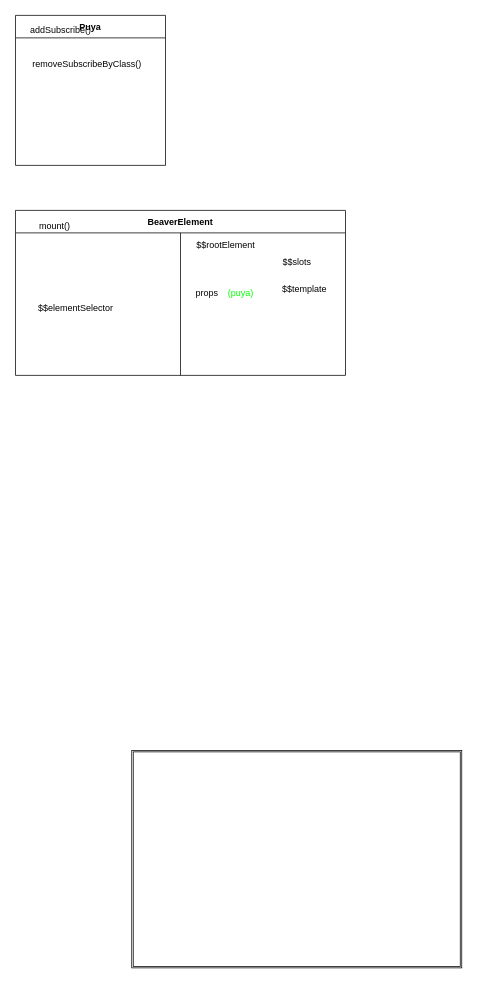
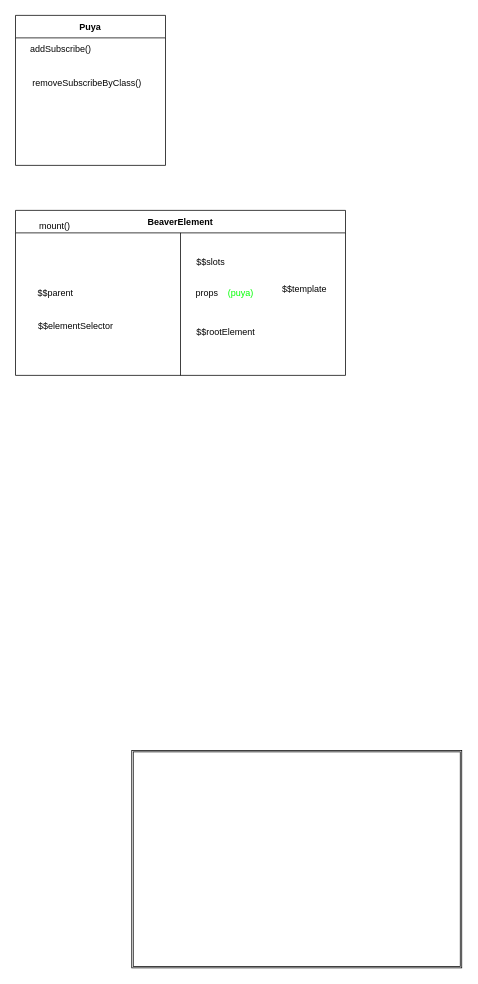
(60, 30) -> (60, 49)
(87, 64) -> (87, 83)
(225, 246) -> (225, 332)
(297, 262) -> (210, 262)
none -> (55, 293)
(75, 308) -> (75, 327)
